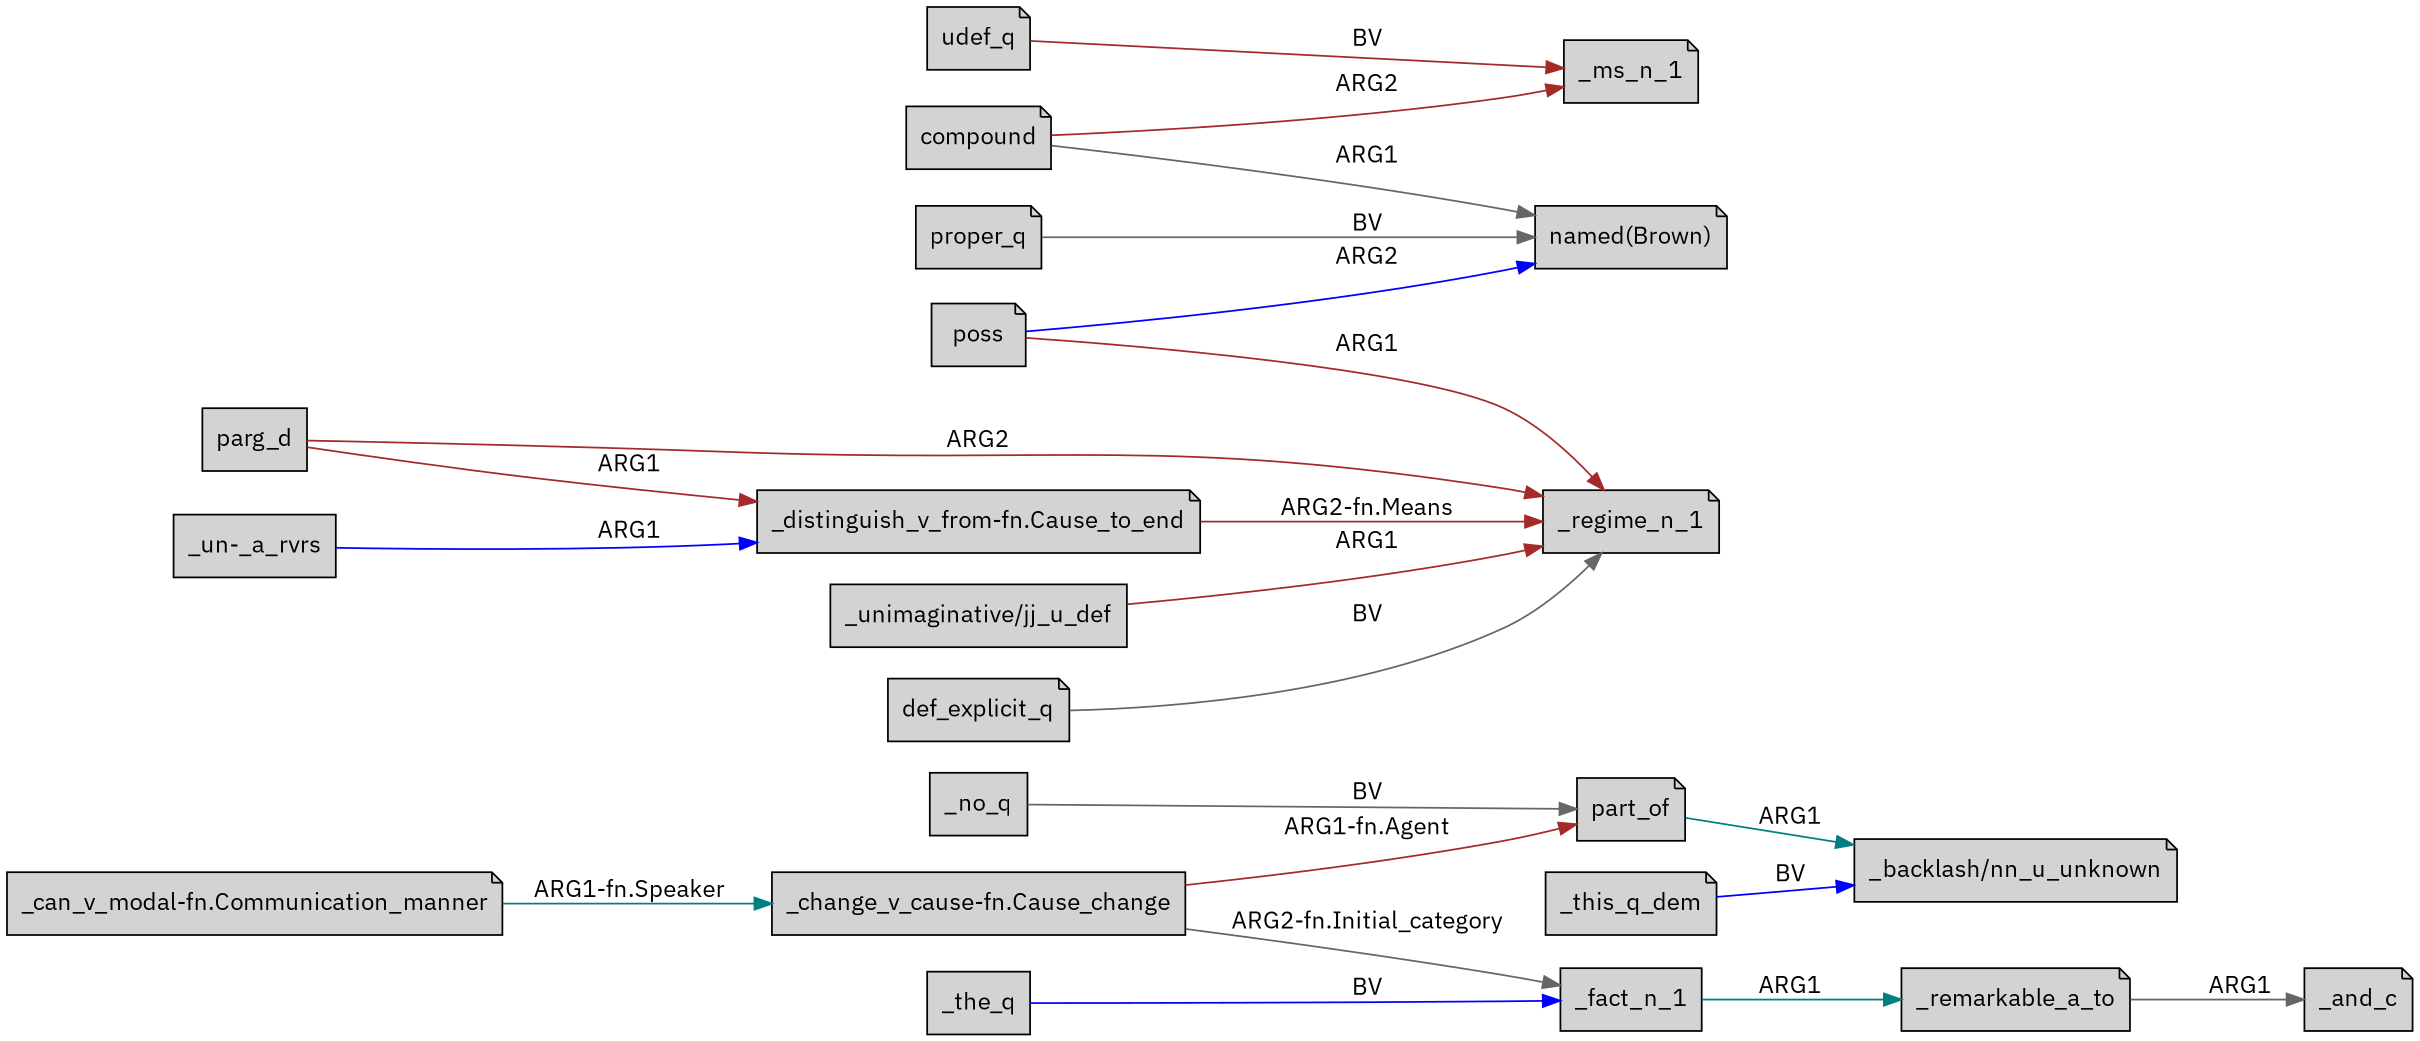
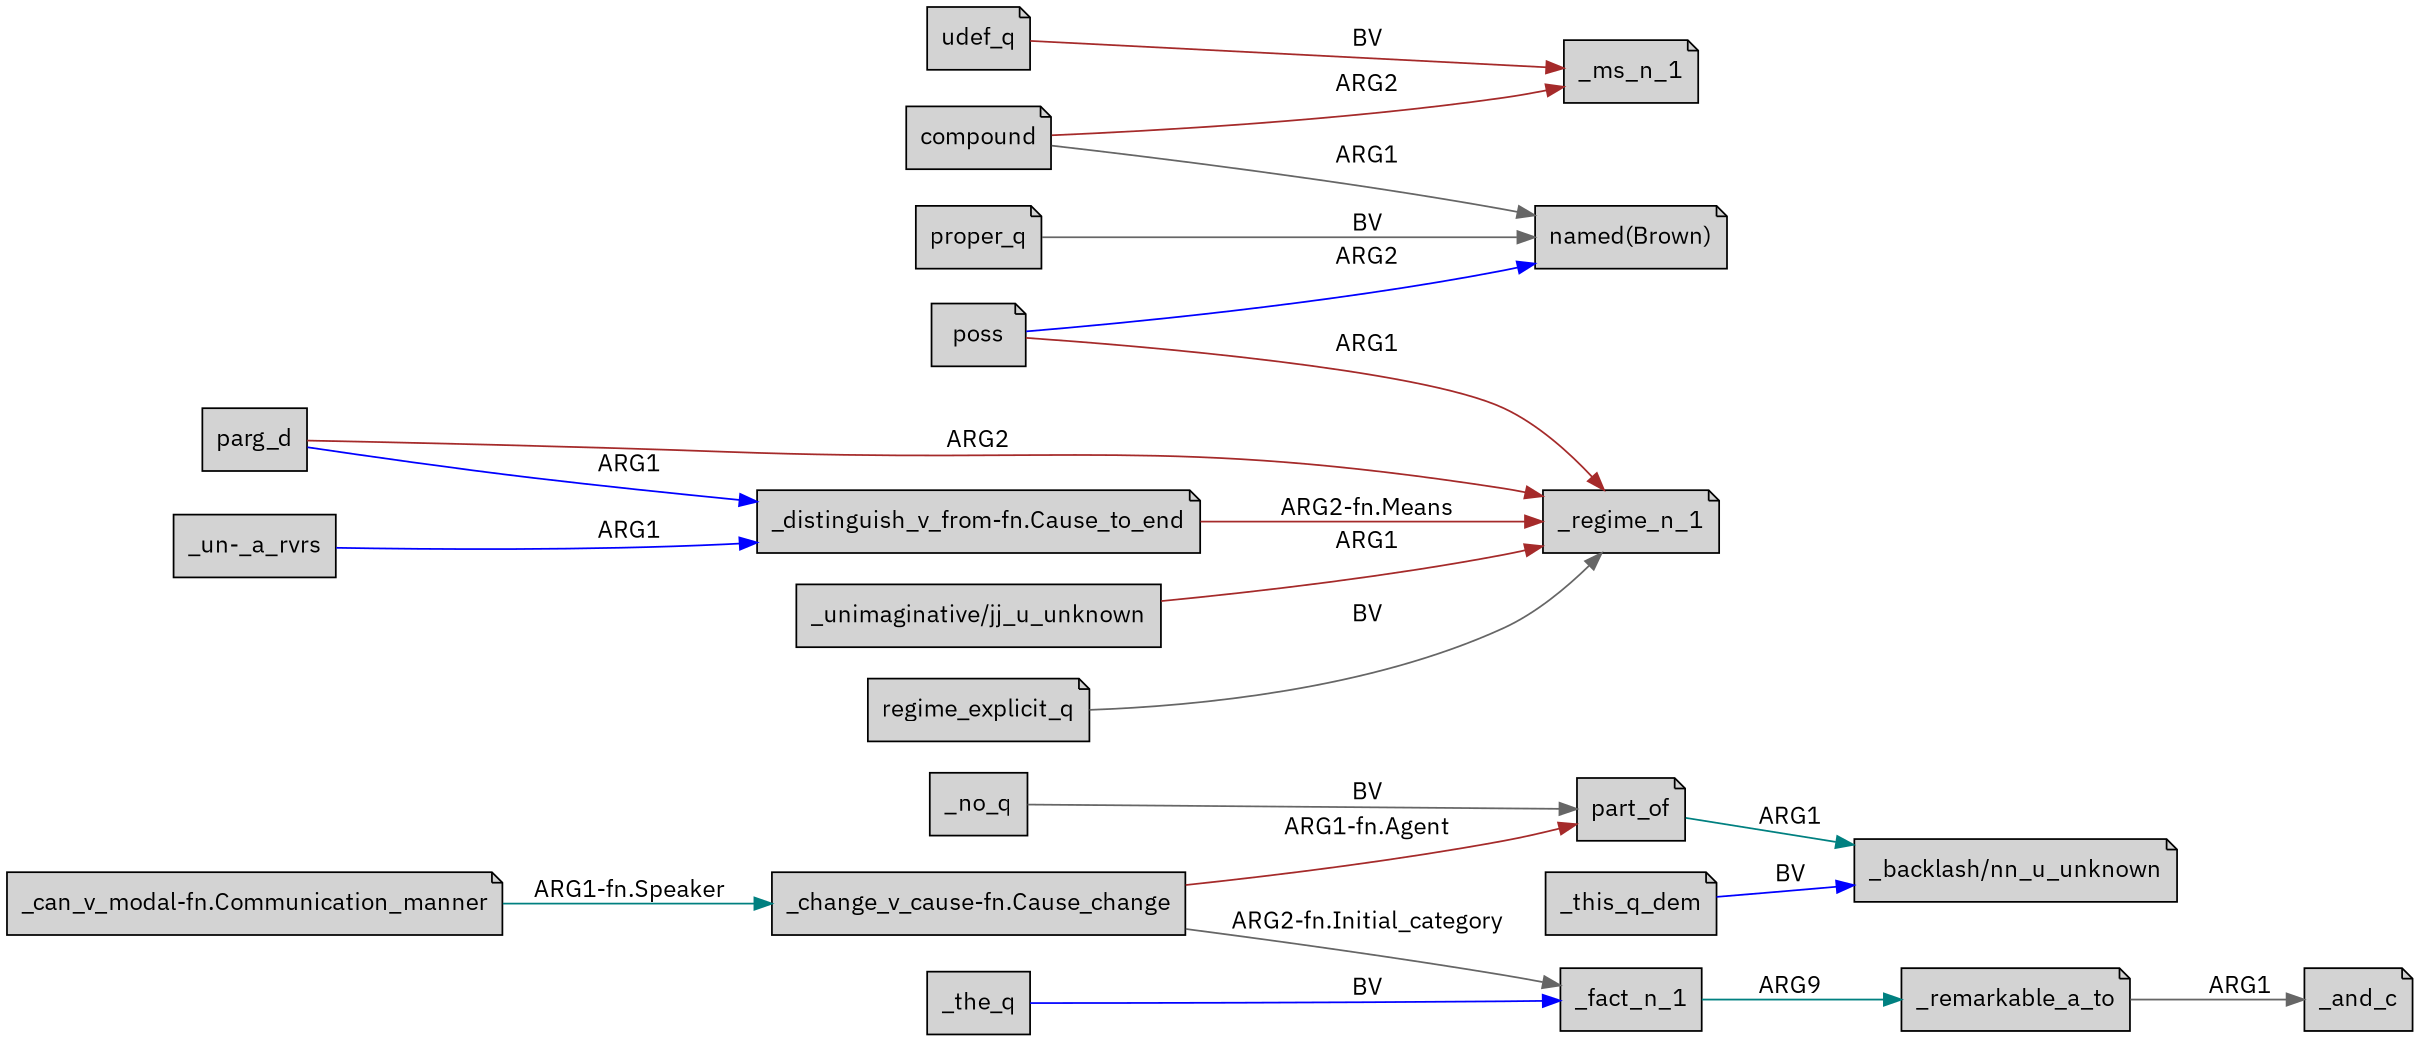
(523, 477) -> (523, 477)
(979, 616) -> (979, 616)
(979, 710) -> (979, 710)
(1791, 986) -> (1791, 986)
